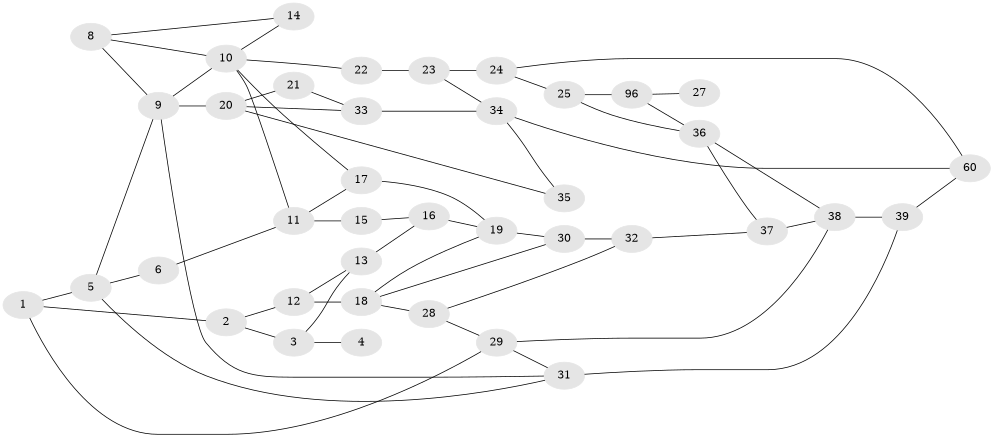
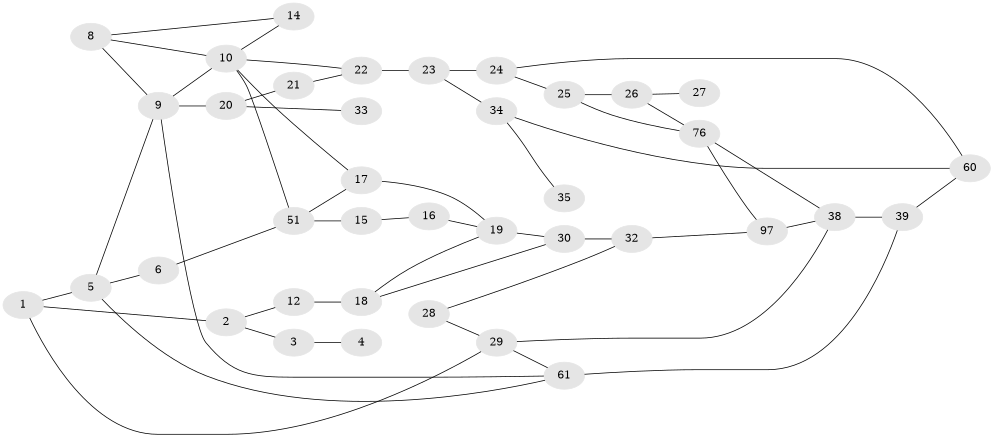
(632, 95) -> (632, 95)
(328, 98) -> (328, 78)
(429, 111) -> none
(700, 134) -> (700, 134)
(395, 152) -> none
(294, 221) -> (294, 221)
(767, 231) -> (767, 231)
(361, 261) -> none
(395, 308) -> none
(564, 376) -> (564, 376)
